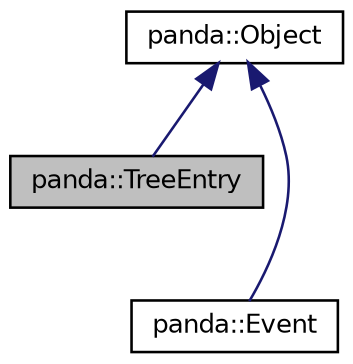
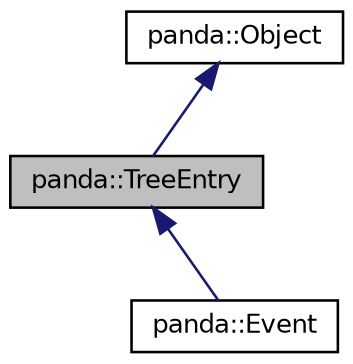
(288, 195) -> (193, 265)
